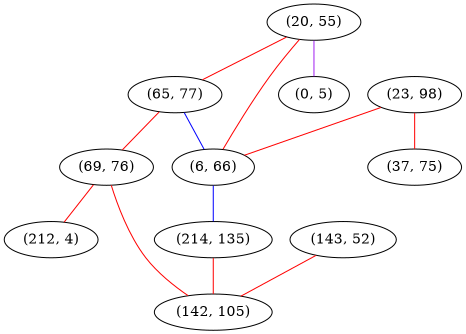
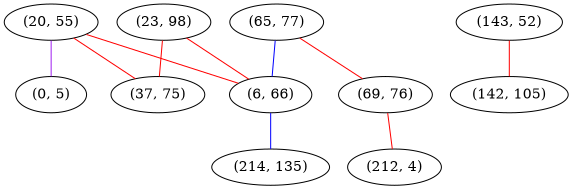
(244, 58) -> (105, 58)
(139, 248) -> none
(213, 276) -> none
